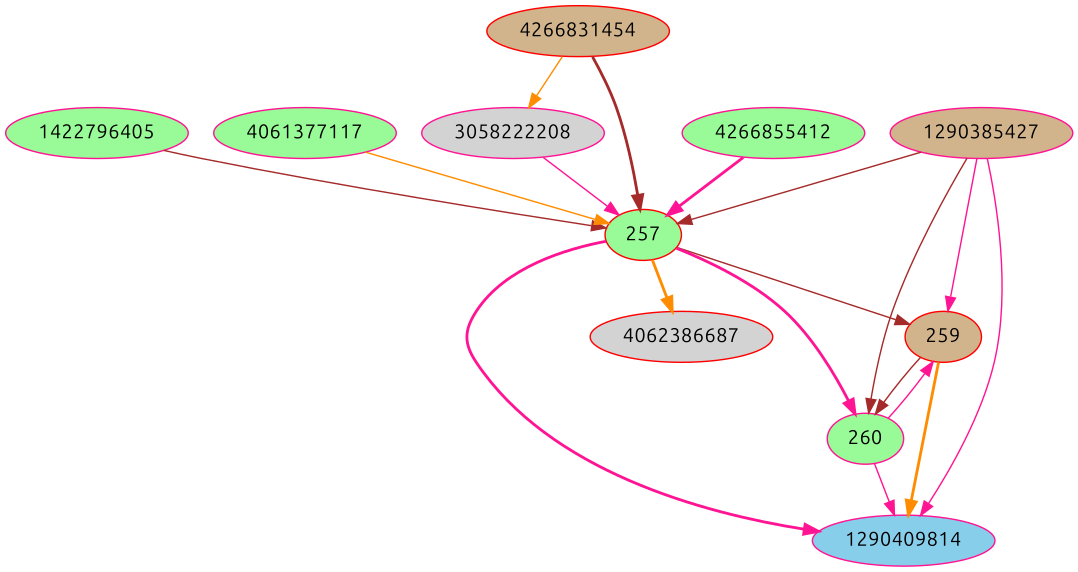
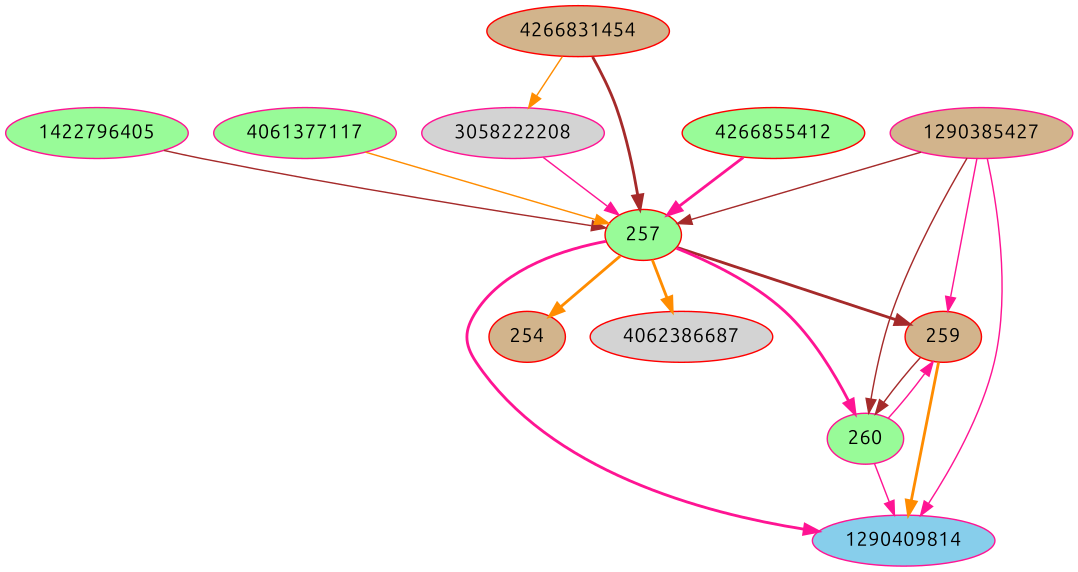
(773, 133) -> (773, 133)
(786, 284) -> (786, 284)
none -> (527, 337)
